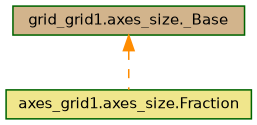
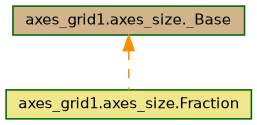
(129, 21) -> (129, 21)
